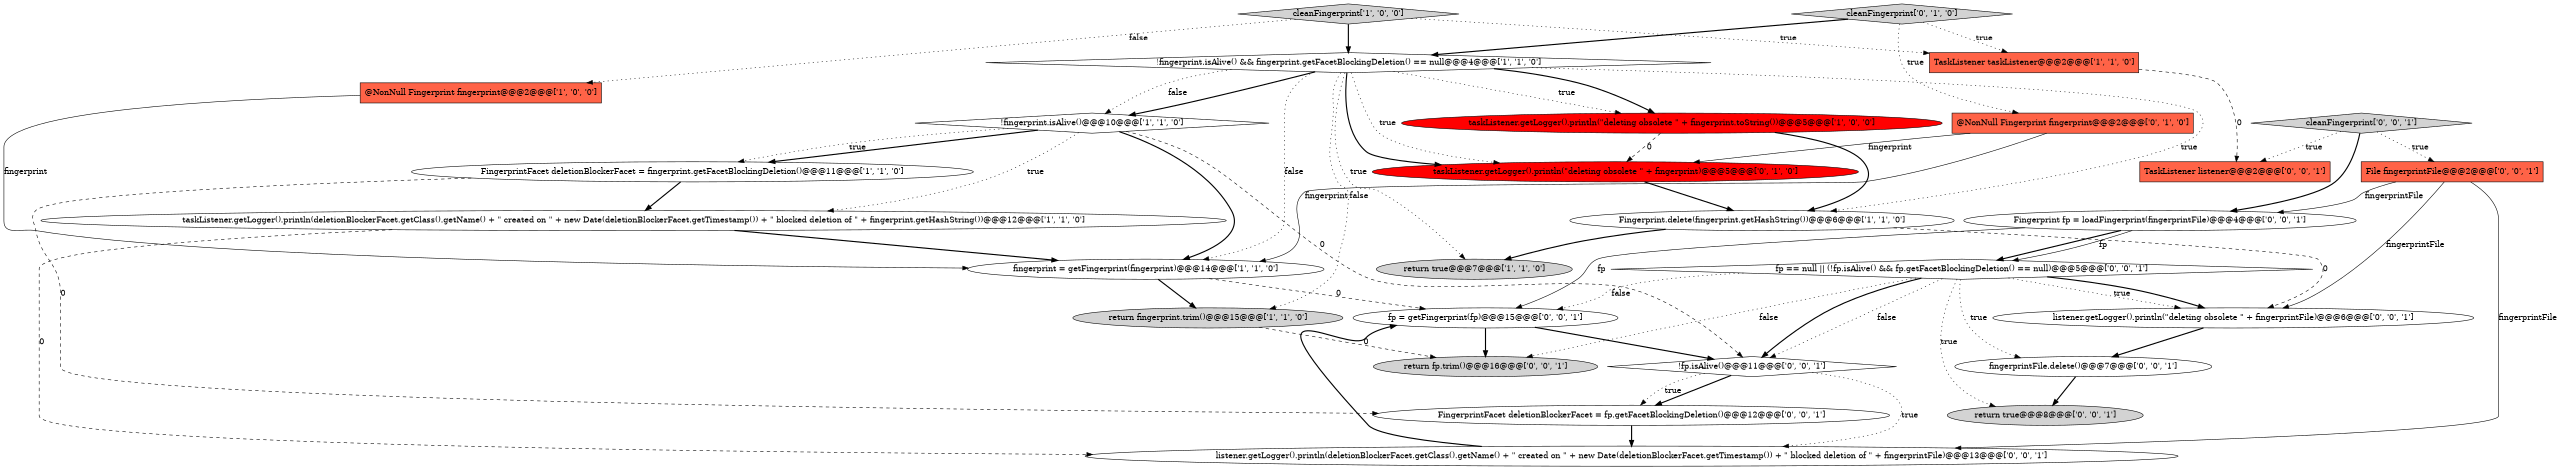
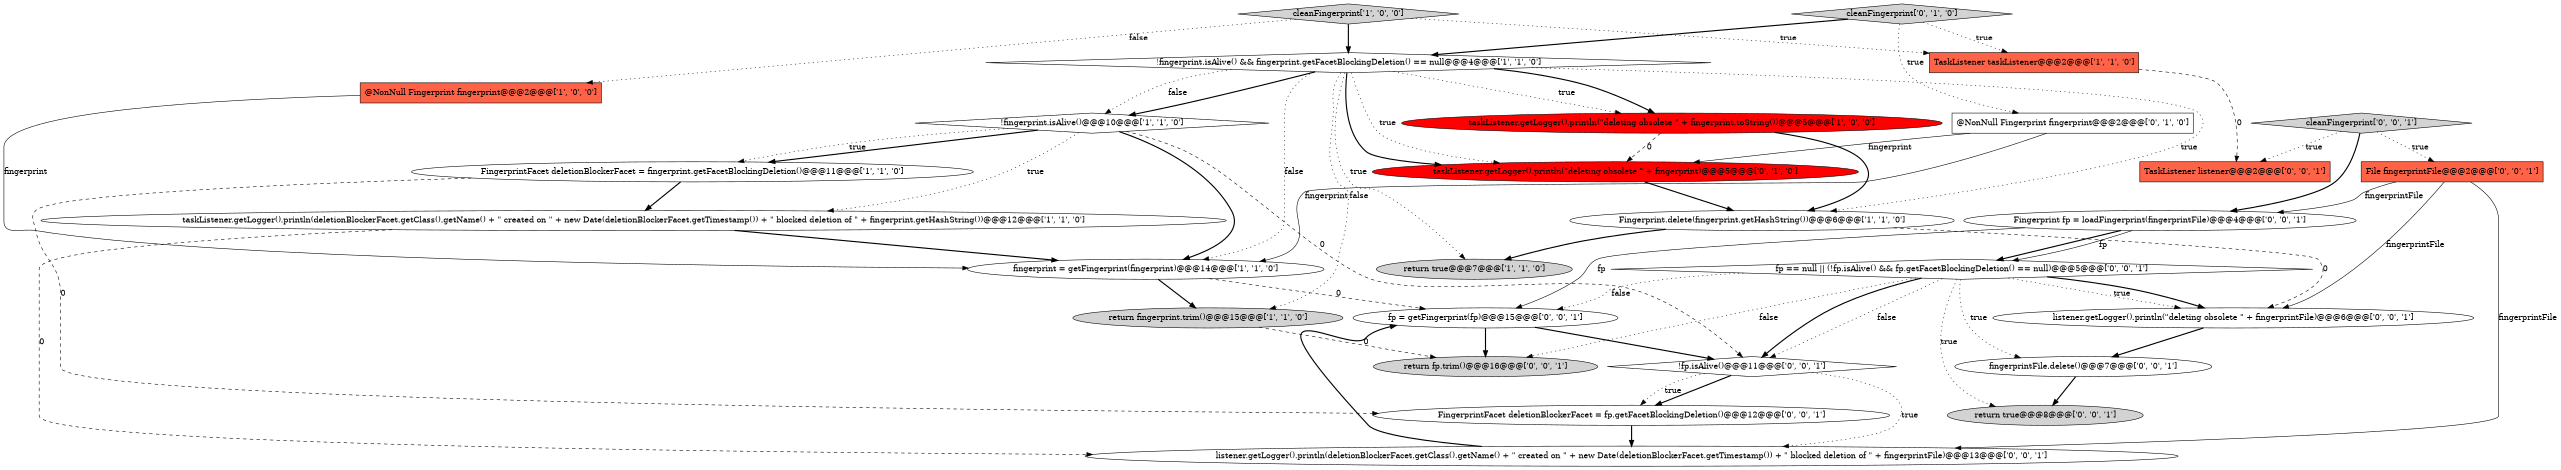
(2073, 123) -> (2073, 123)
